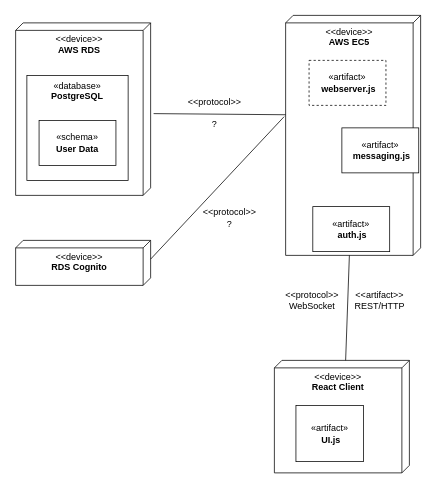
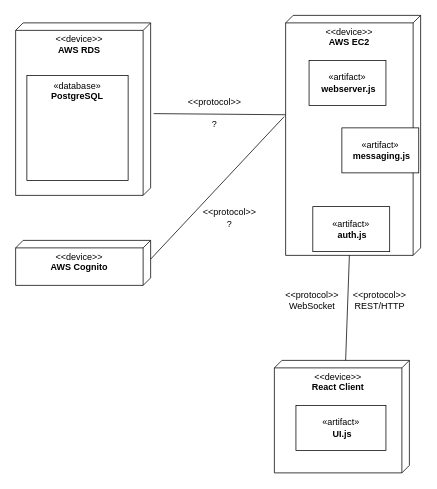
(349, 37) -> (349, 37)
(347, 83) -> (347, 83)
(77, 143) -> none
(79, 262) -> (79, 262)
(380, 300) -> (380, 300)
(329, 434) -> (341, 428)
